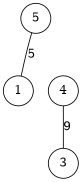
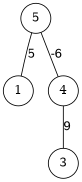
none -> (50, 55)
